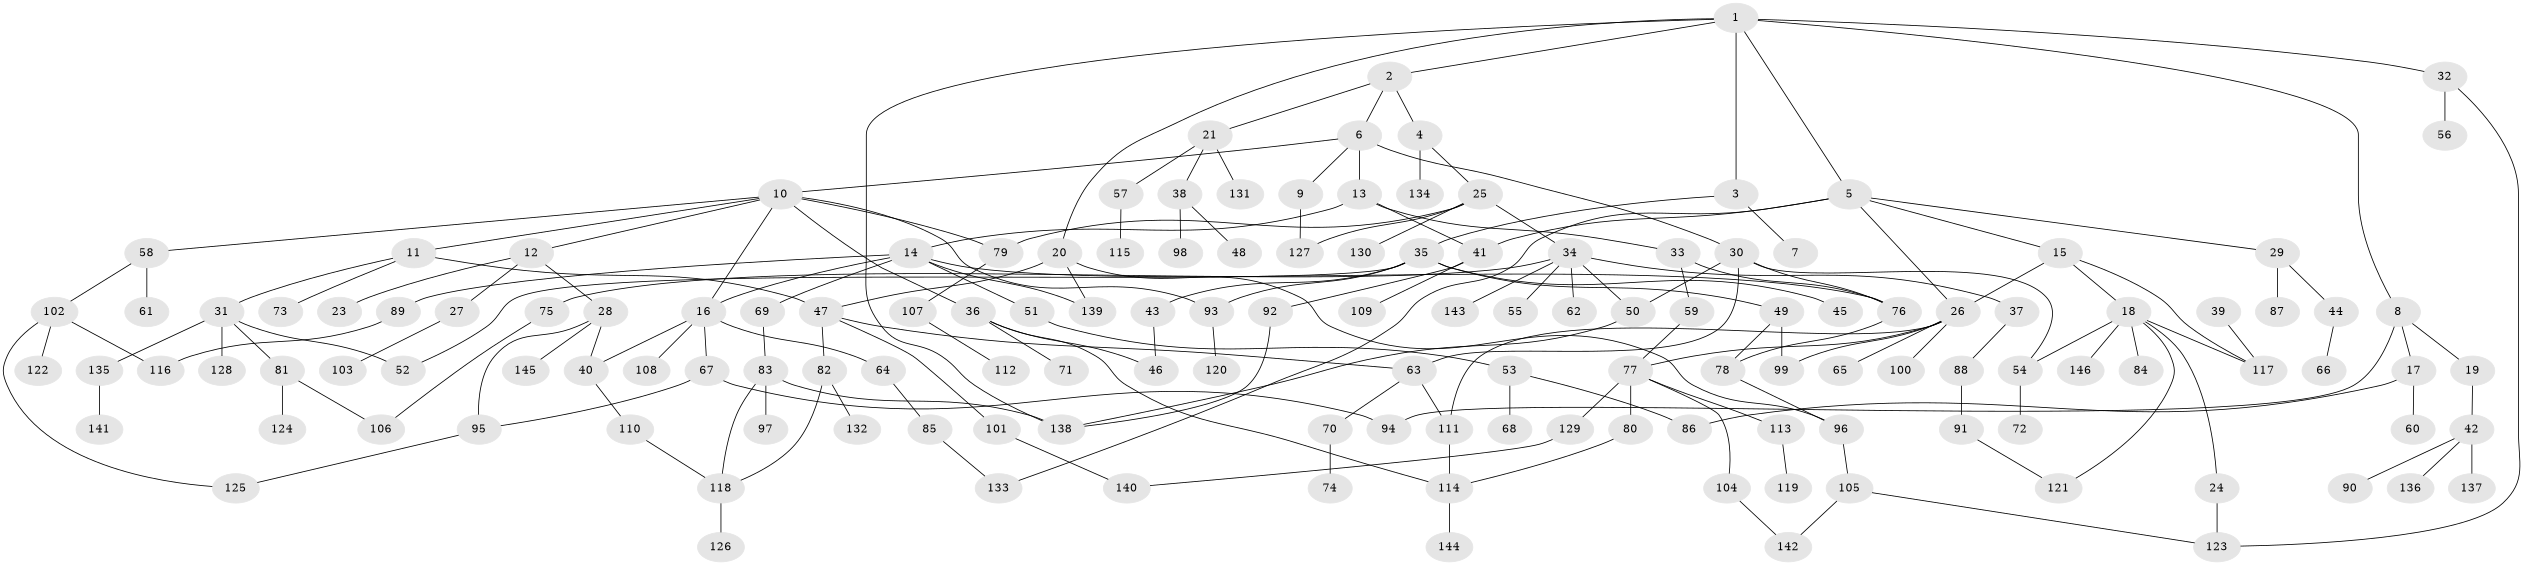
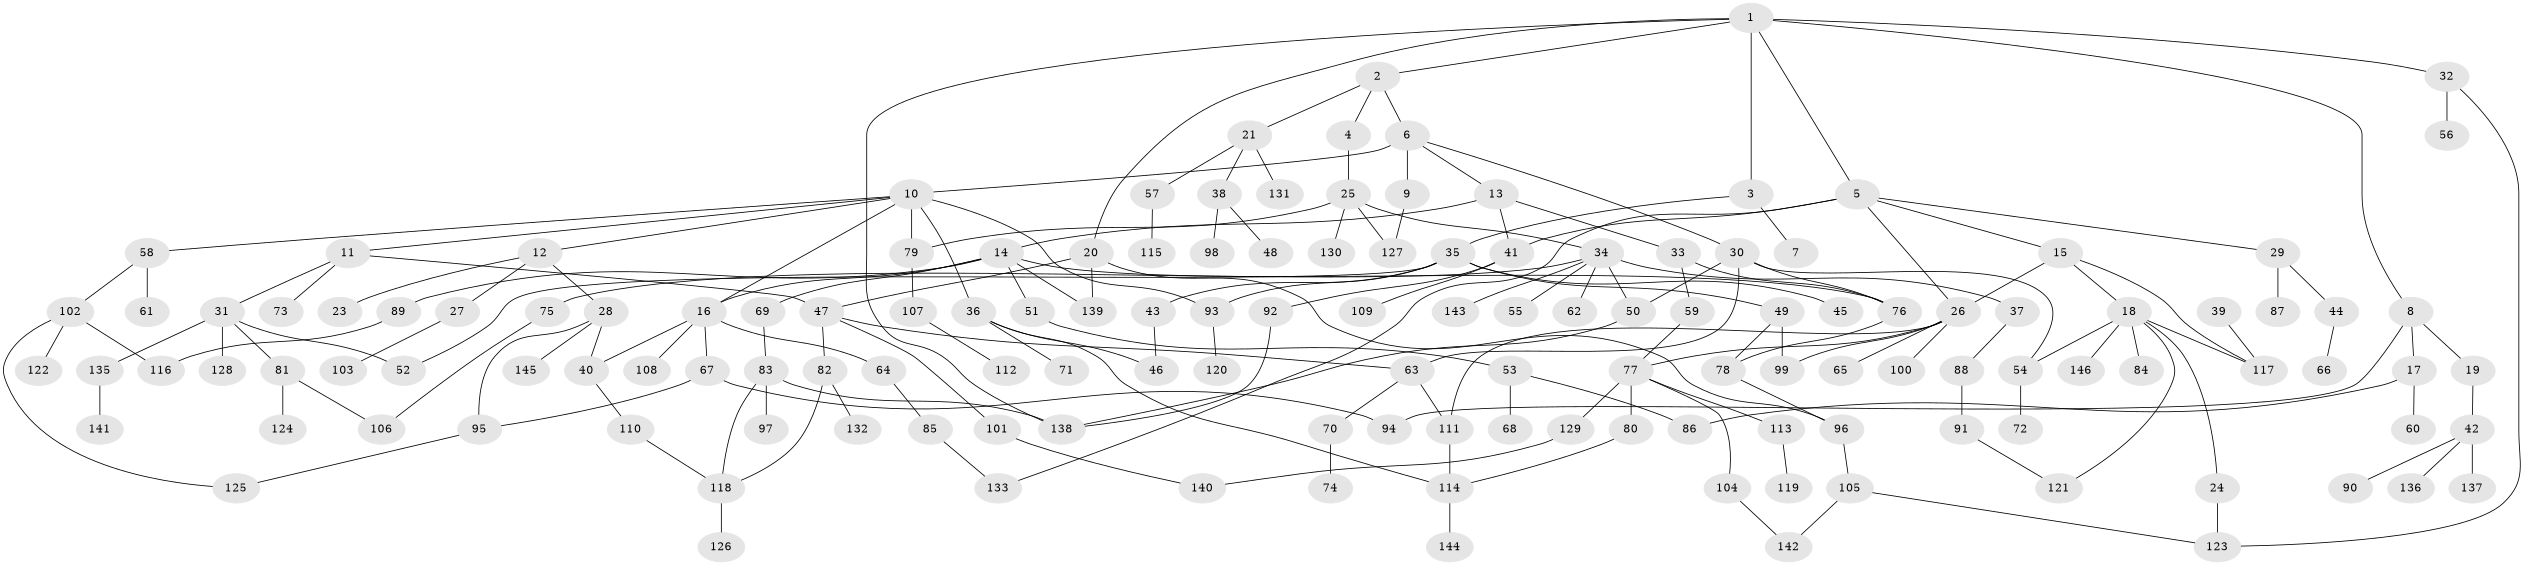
(1420, 194) -> none
